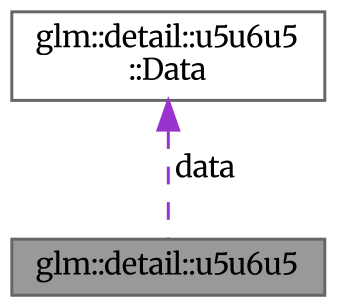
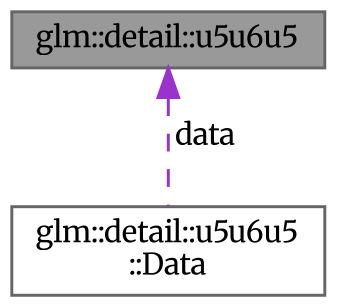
(168, 185) -> (168, 152)
